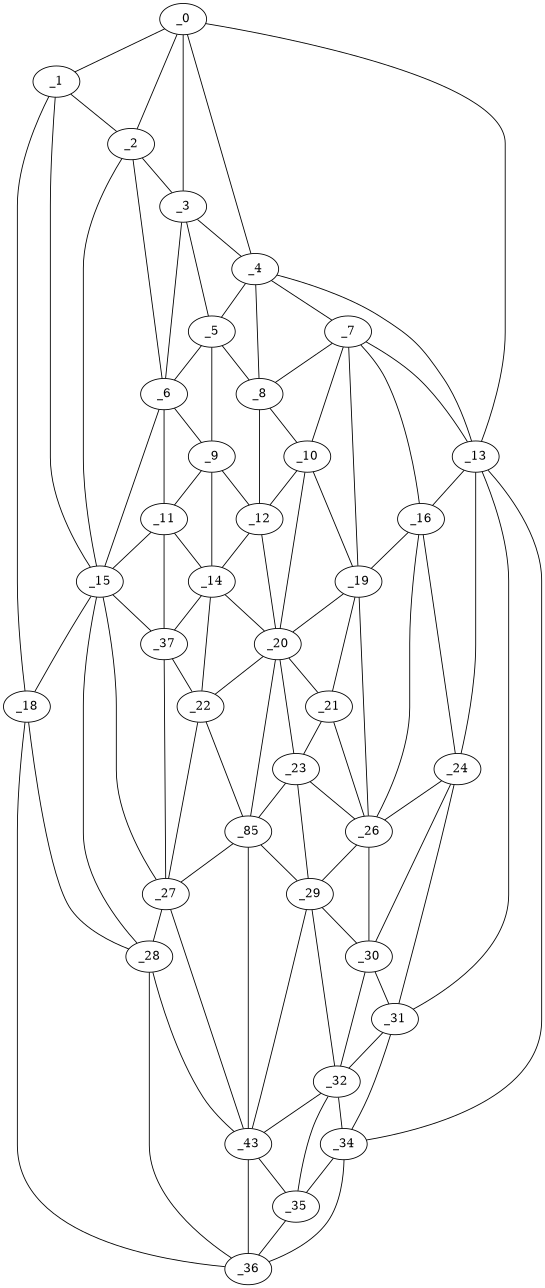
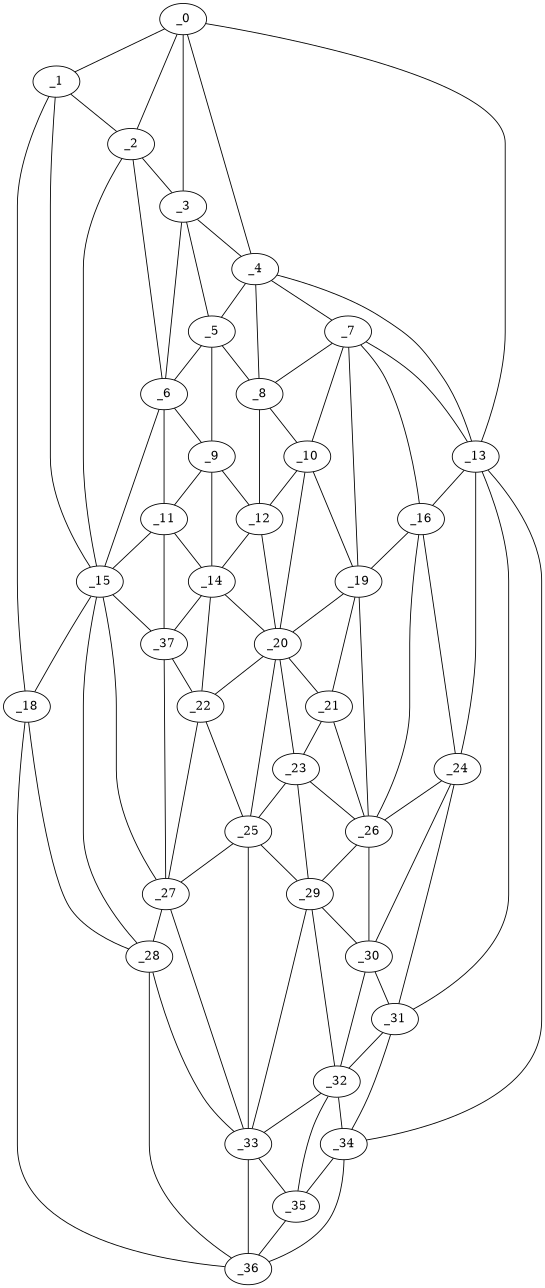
(248, 832) -> (248, 832)
(248, 1144) -> (248, 1144)
